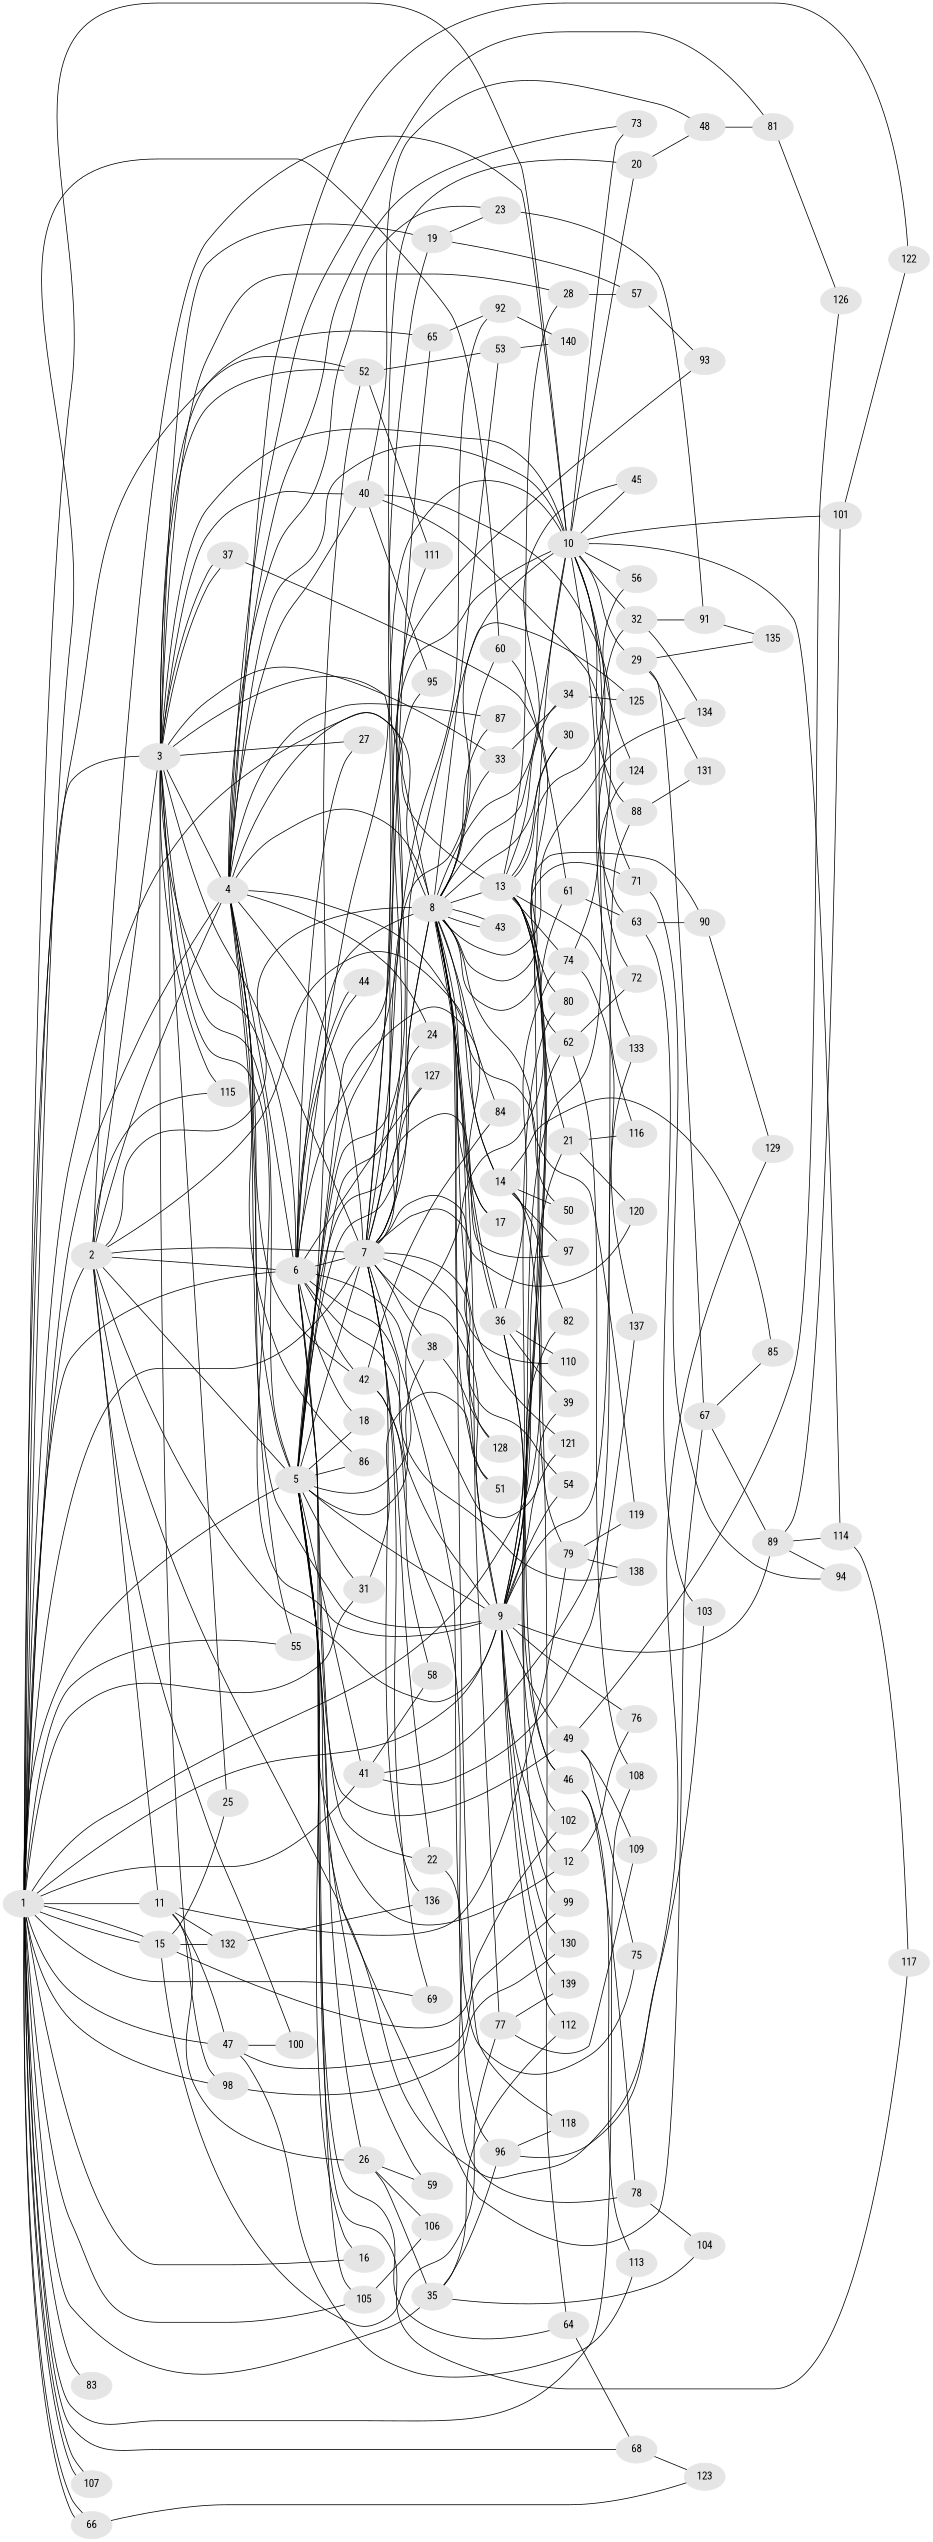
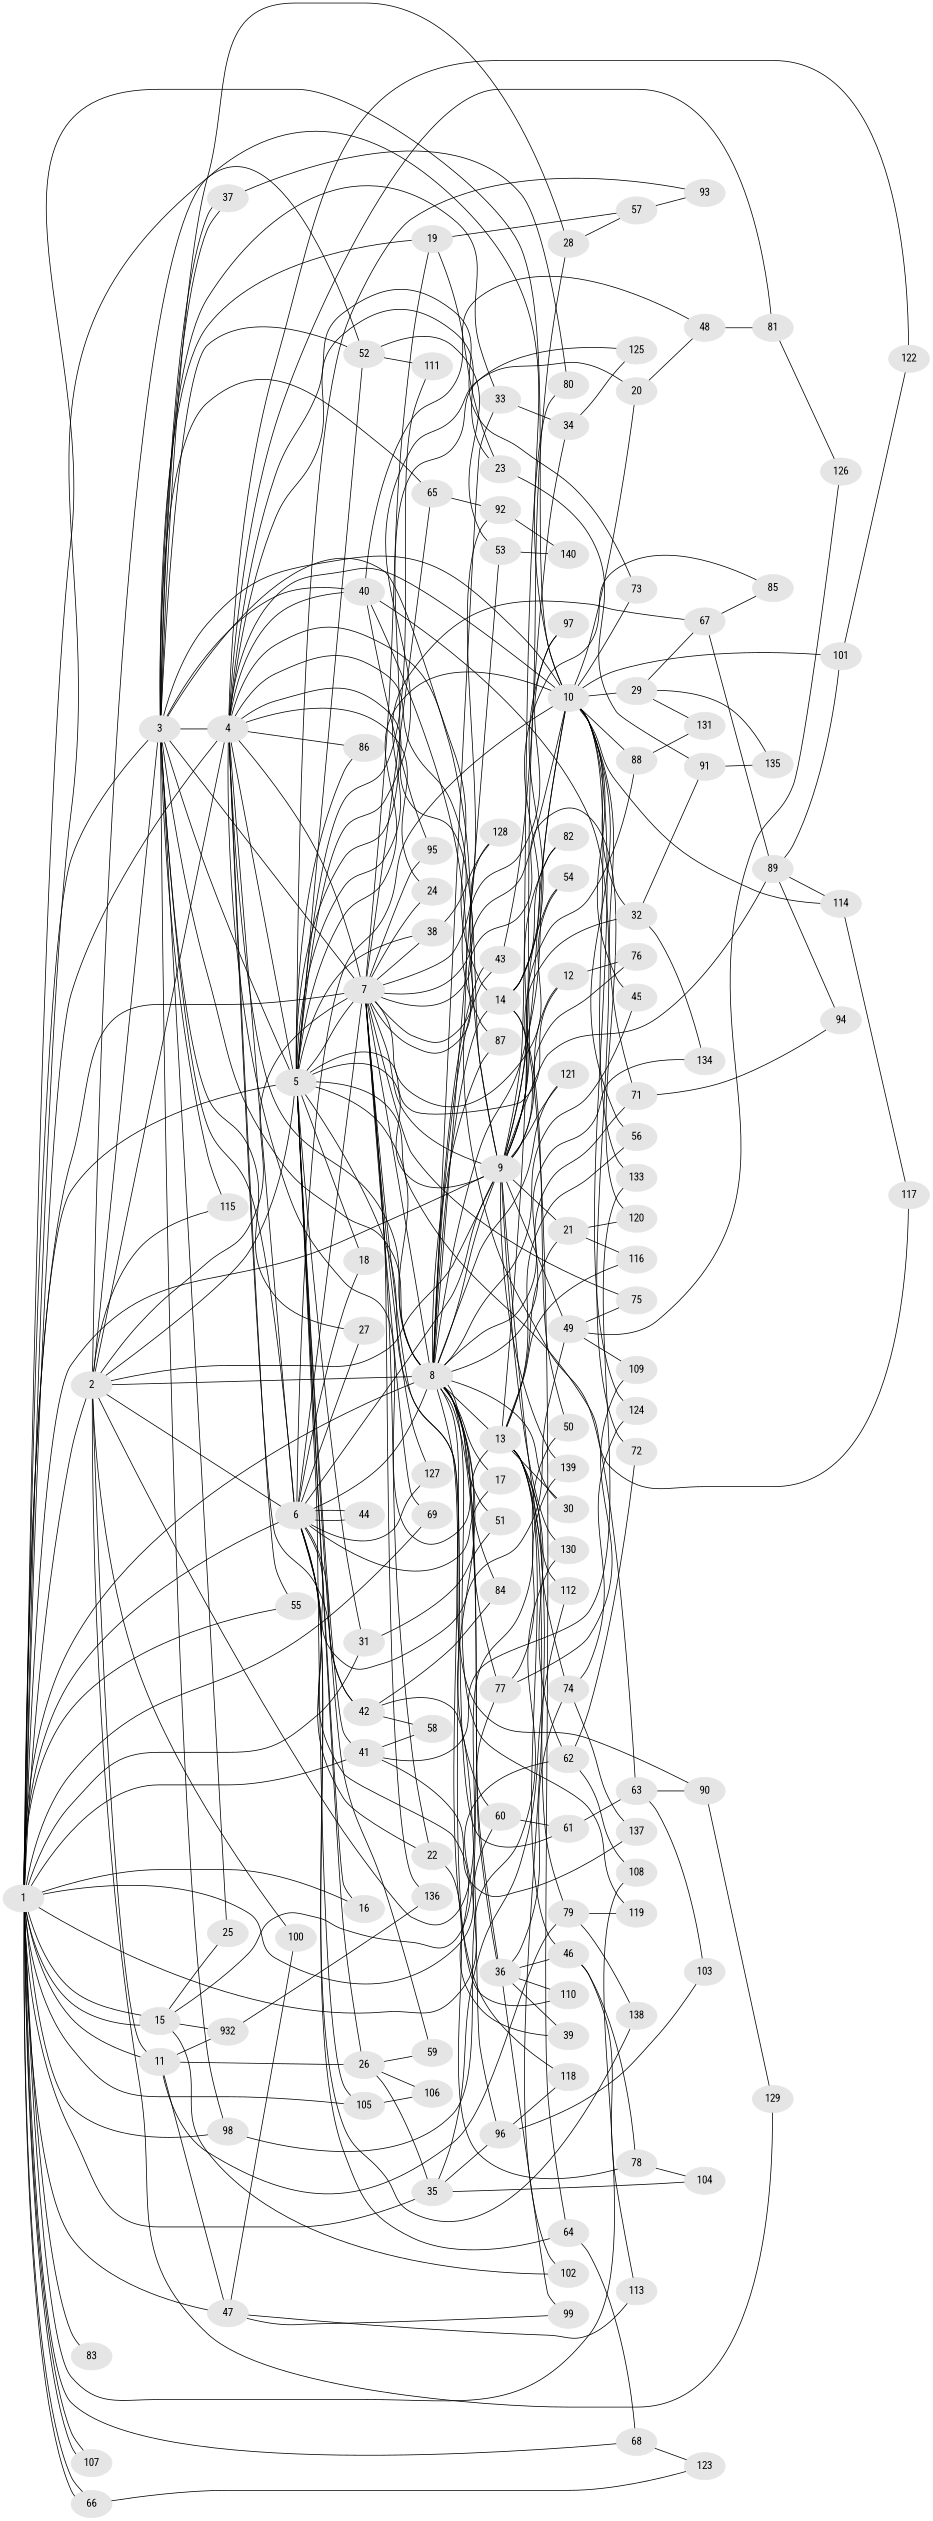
(527, 531) -> (535, 619)
(228, 1945) -> (228, 2032)
